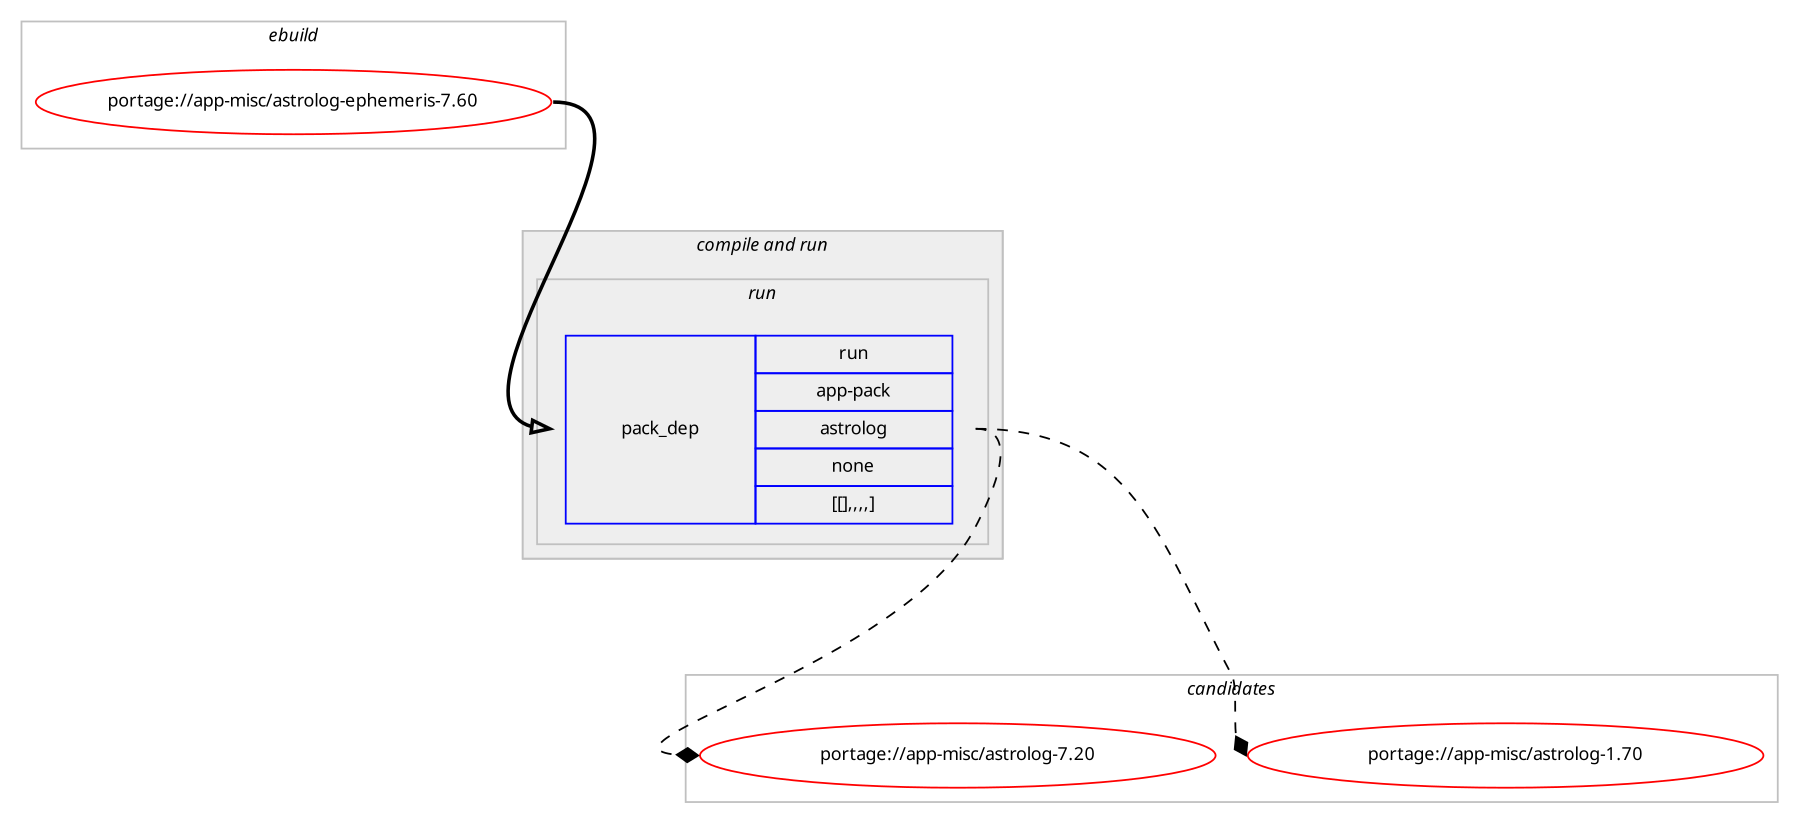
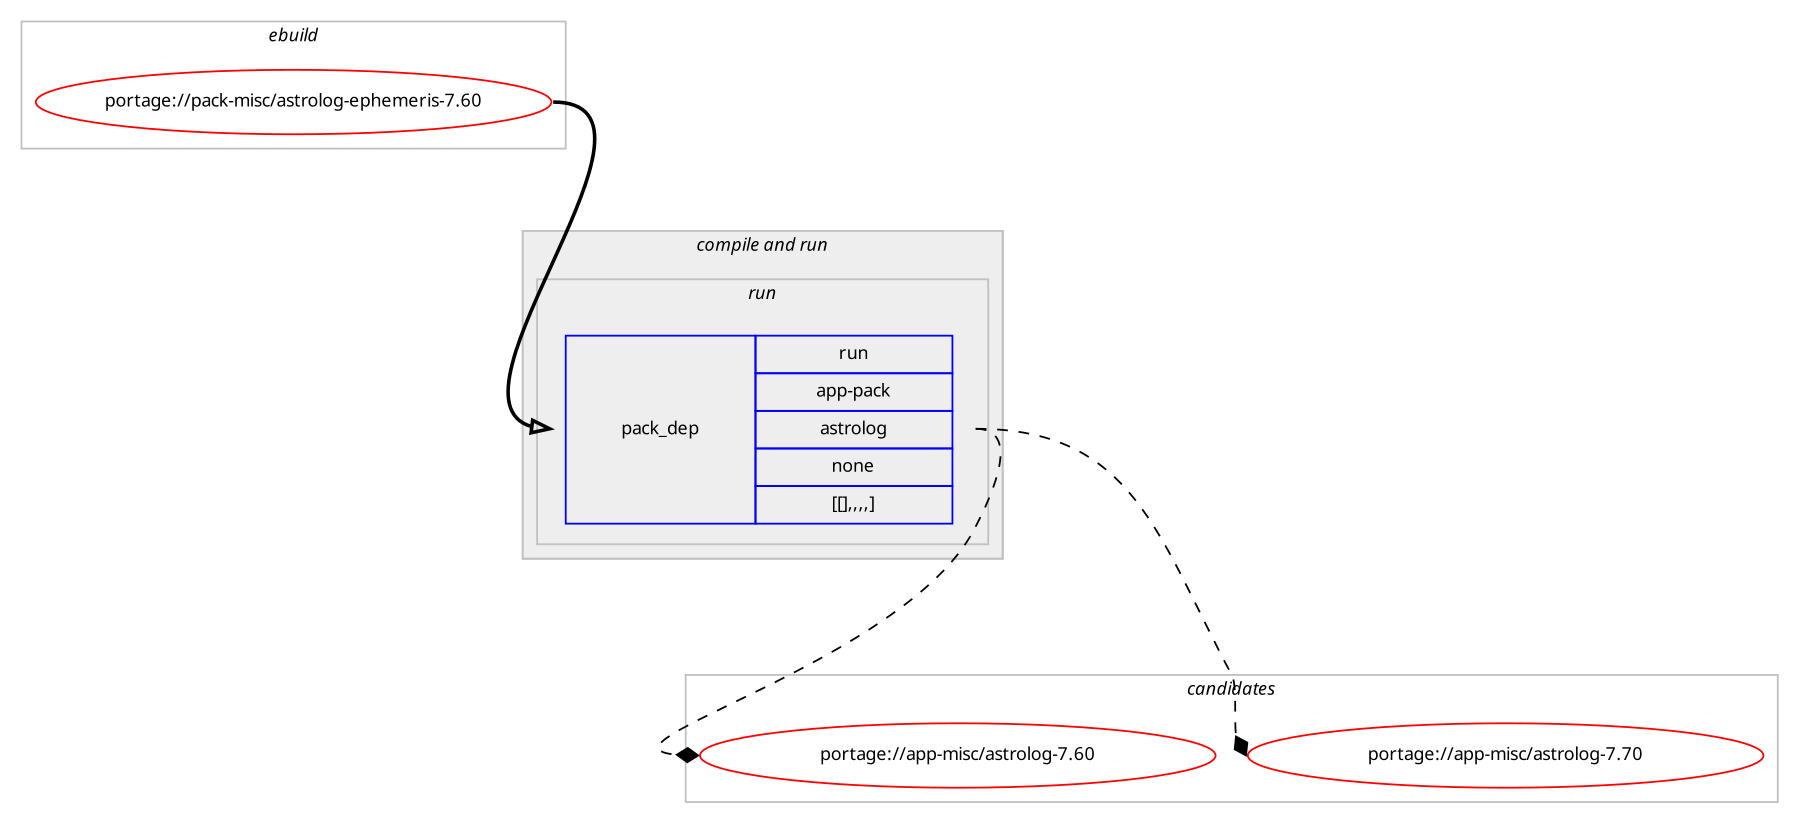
(294, 102) -> (294, 102)
(958, 755) -> (958, 755)
(1506, 755) -> (1506, 755)
